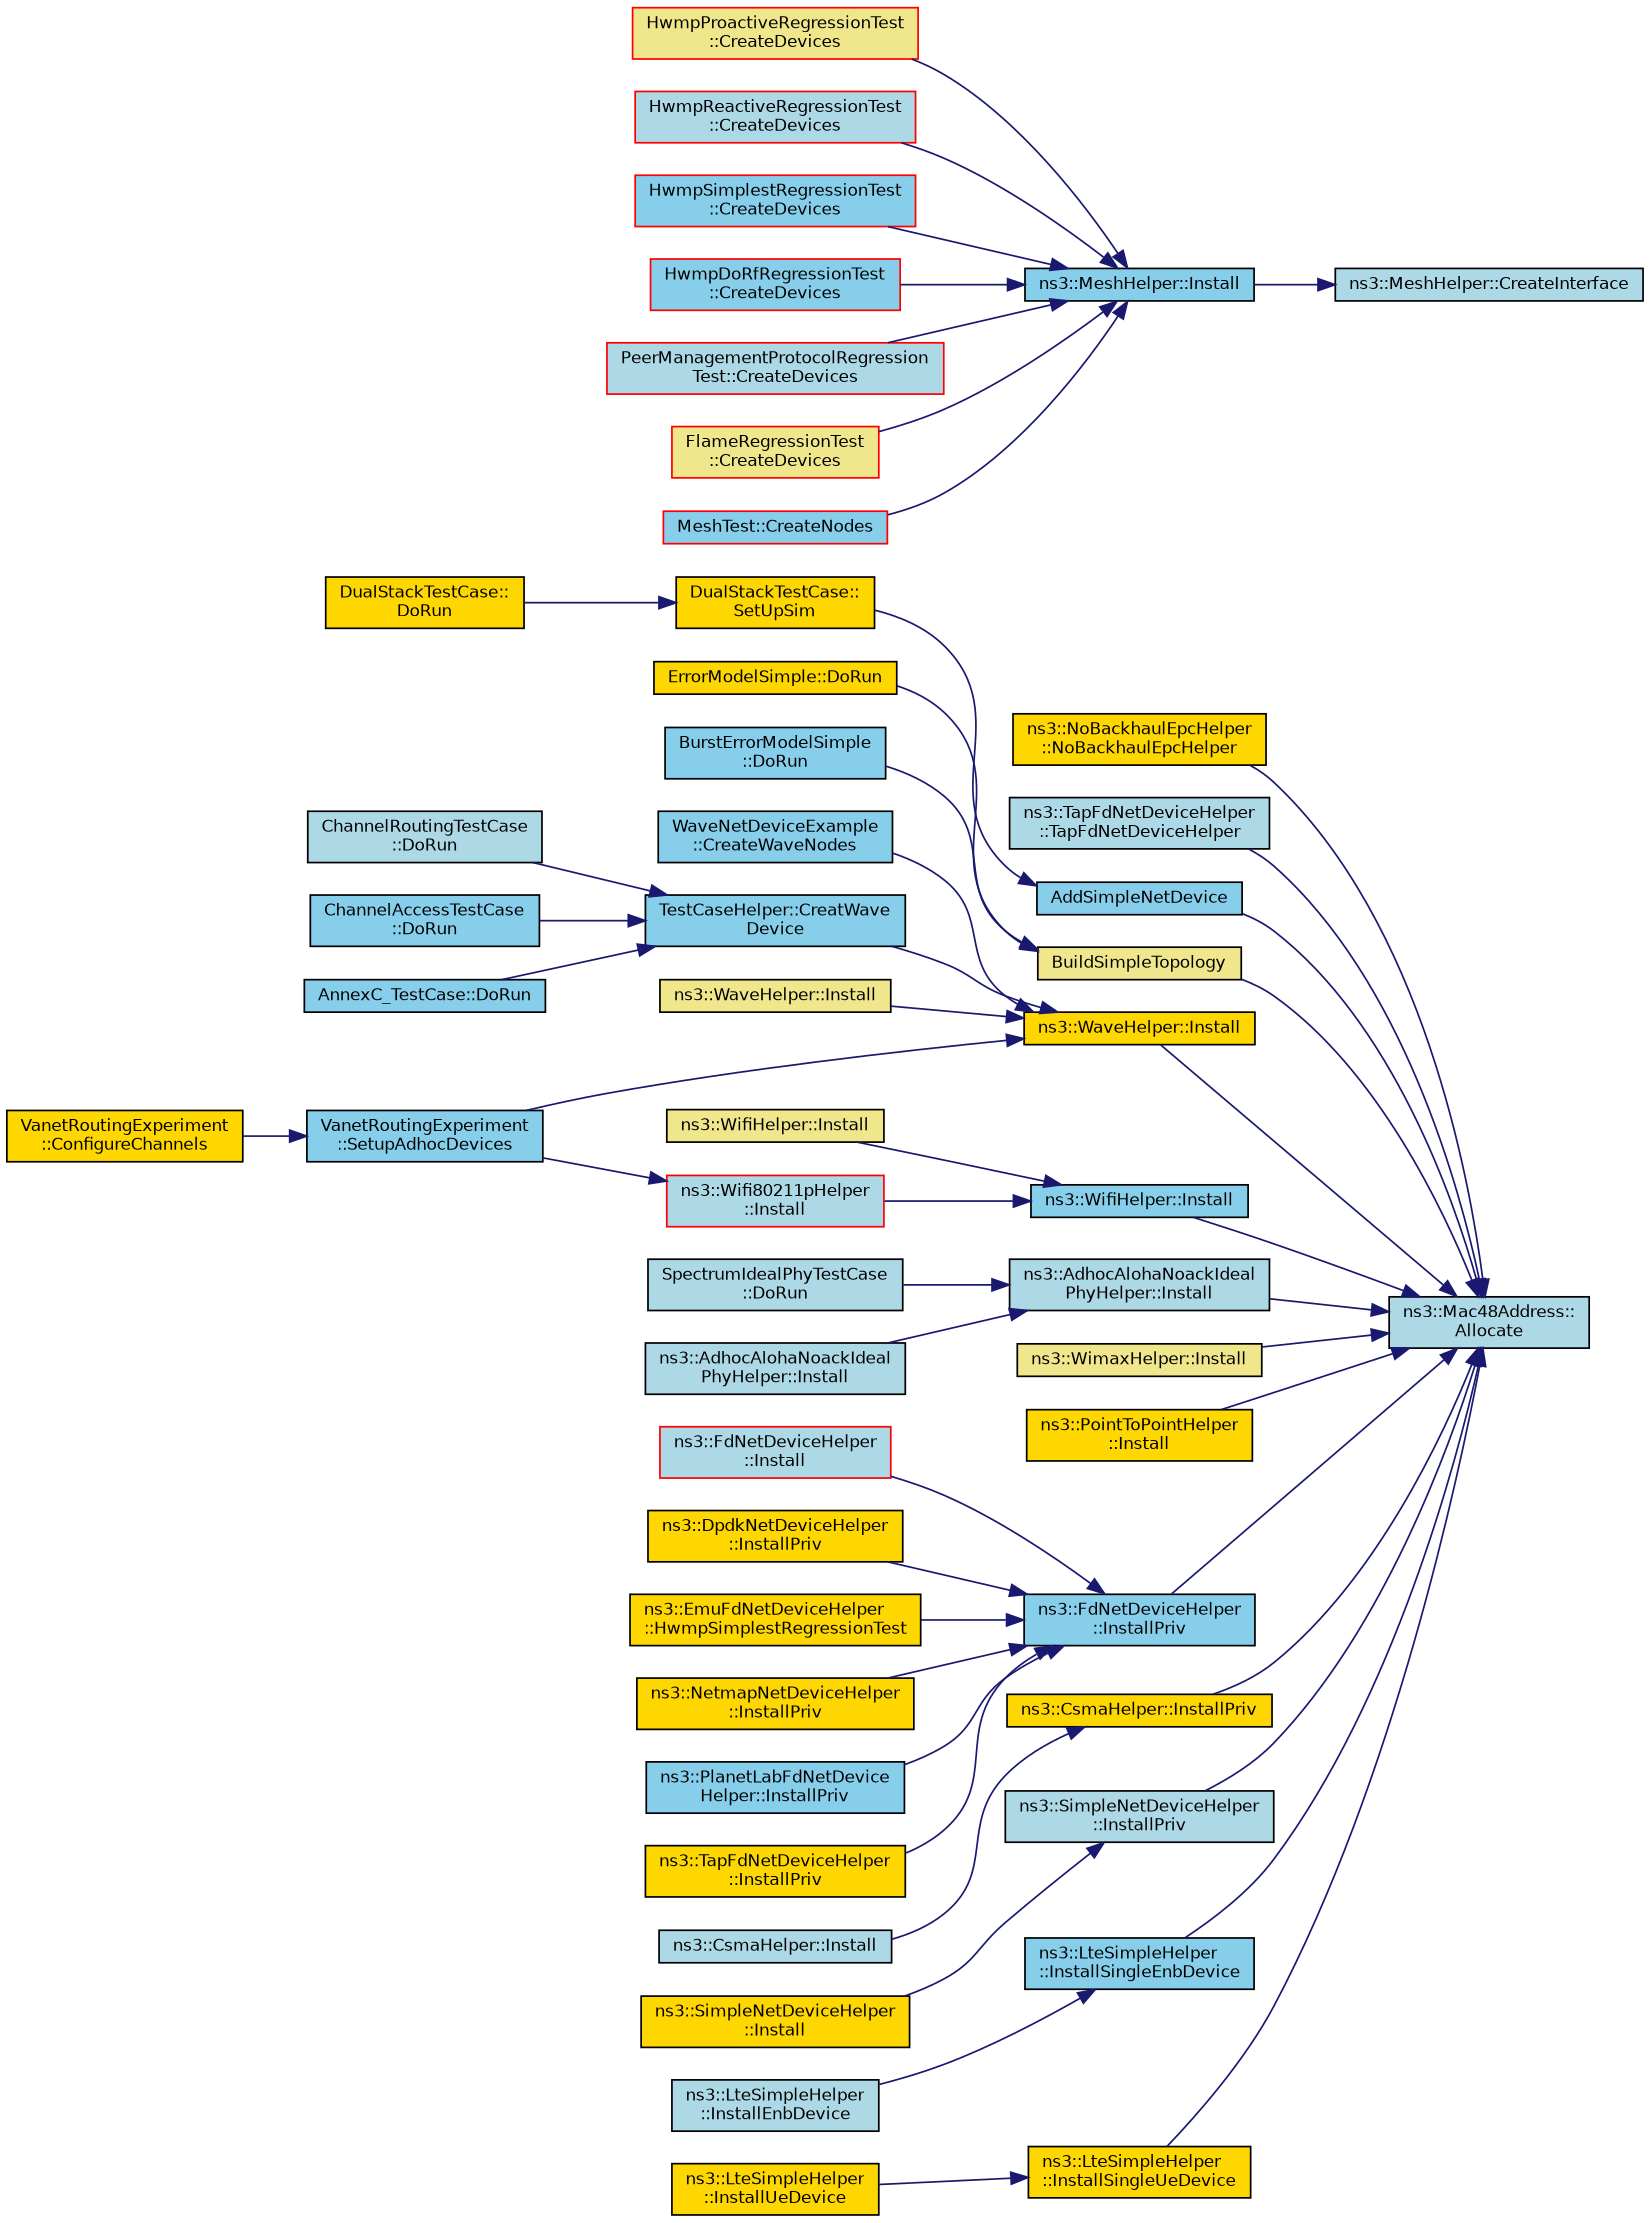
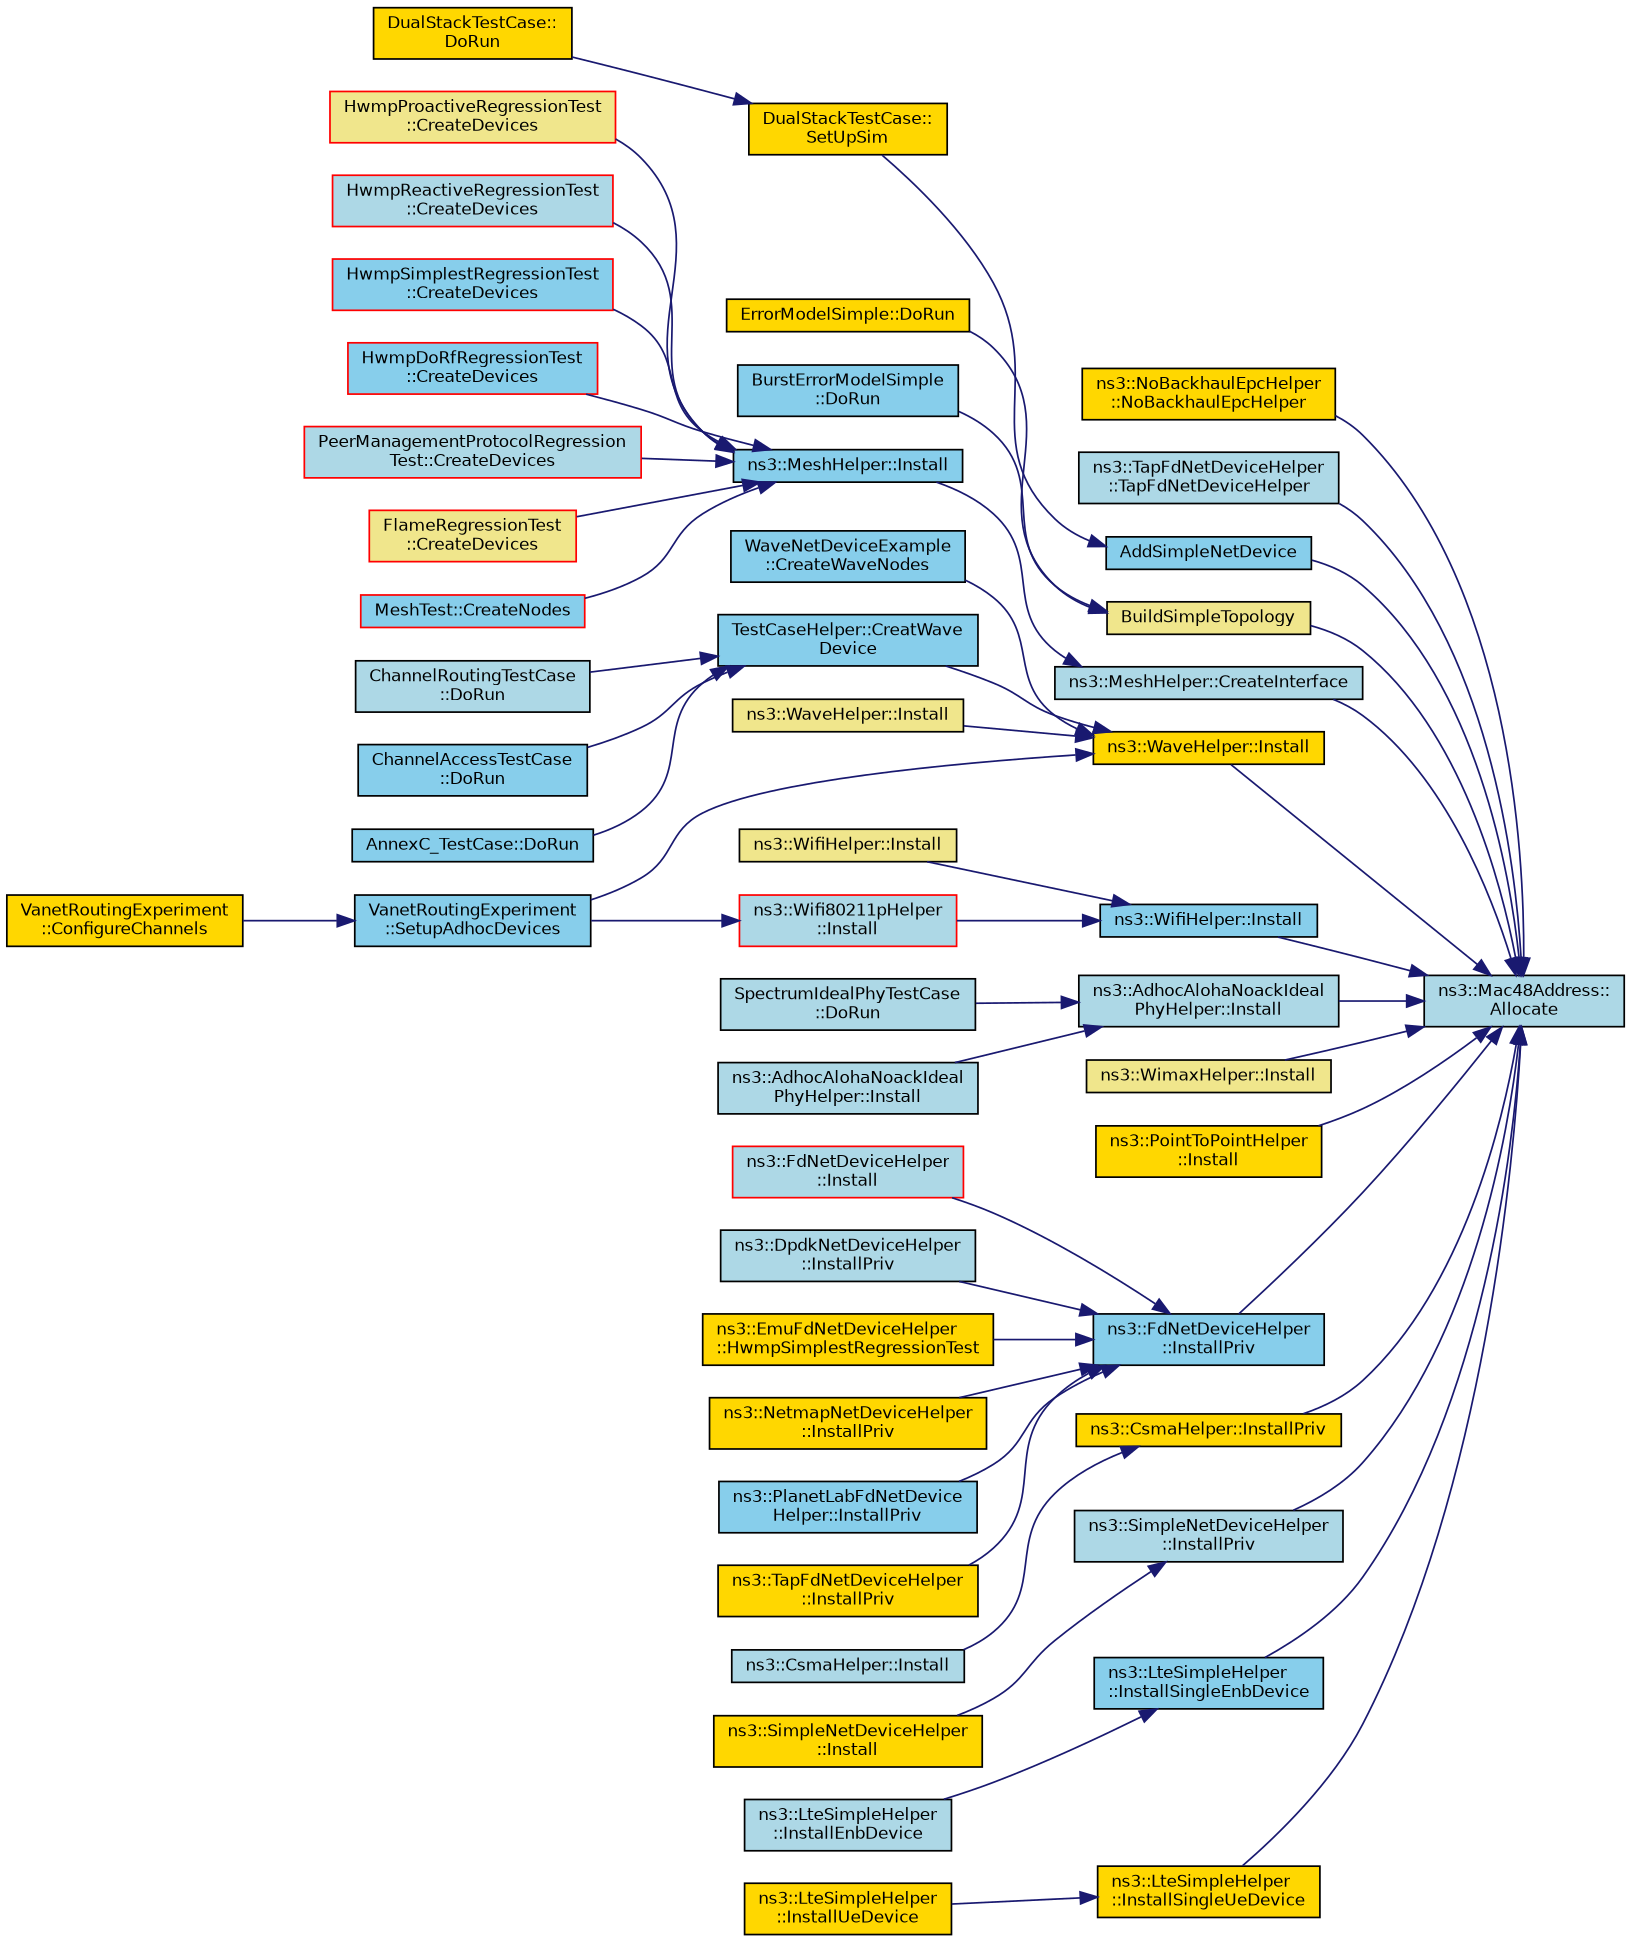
none -> (1446, 811)
(775, 1536) -> (848, 1256)
